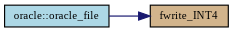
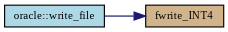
(57, 16) -> (54, 16)
